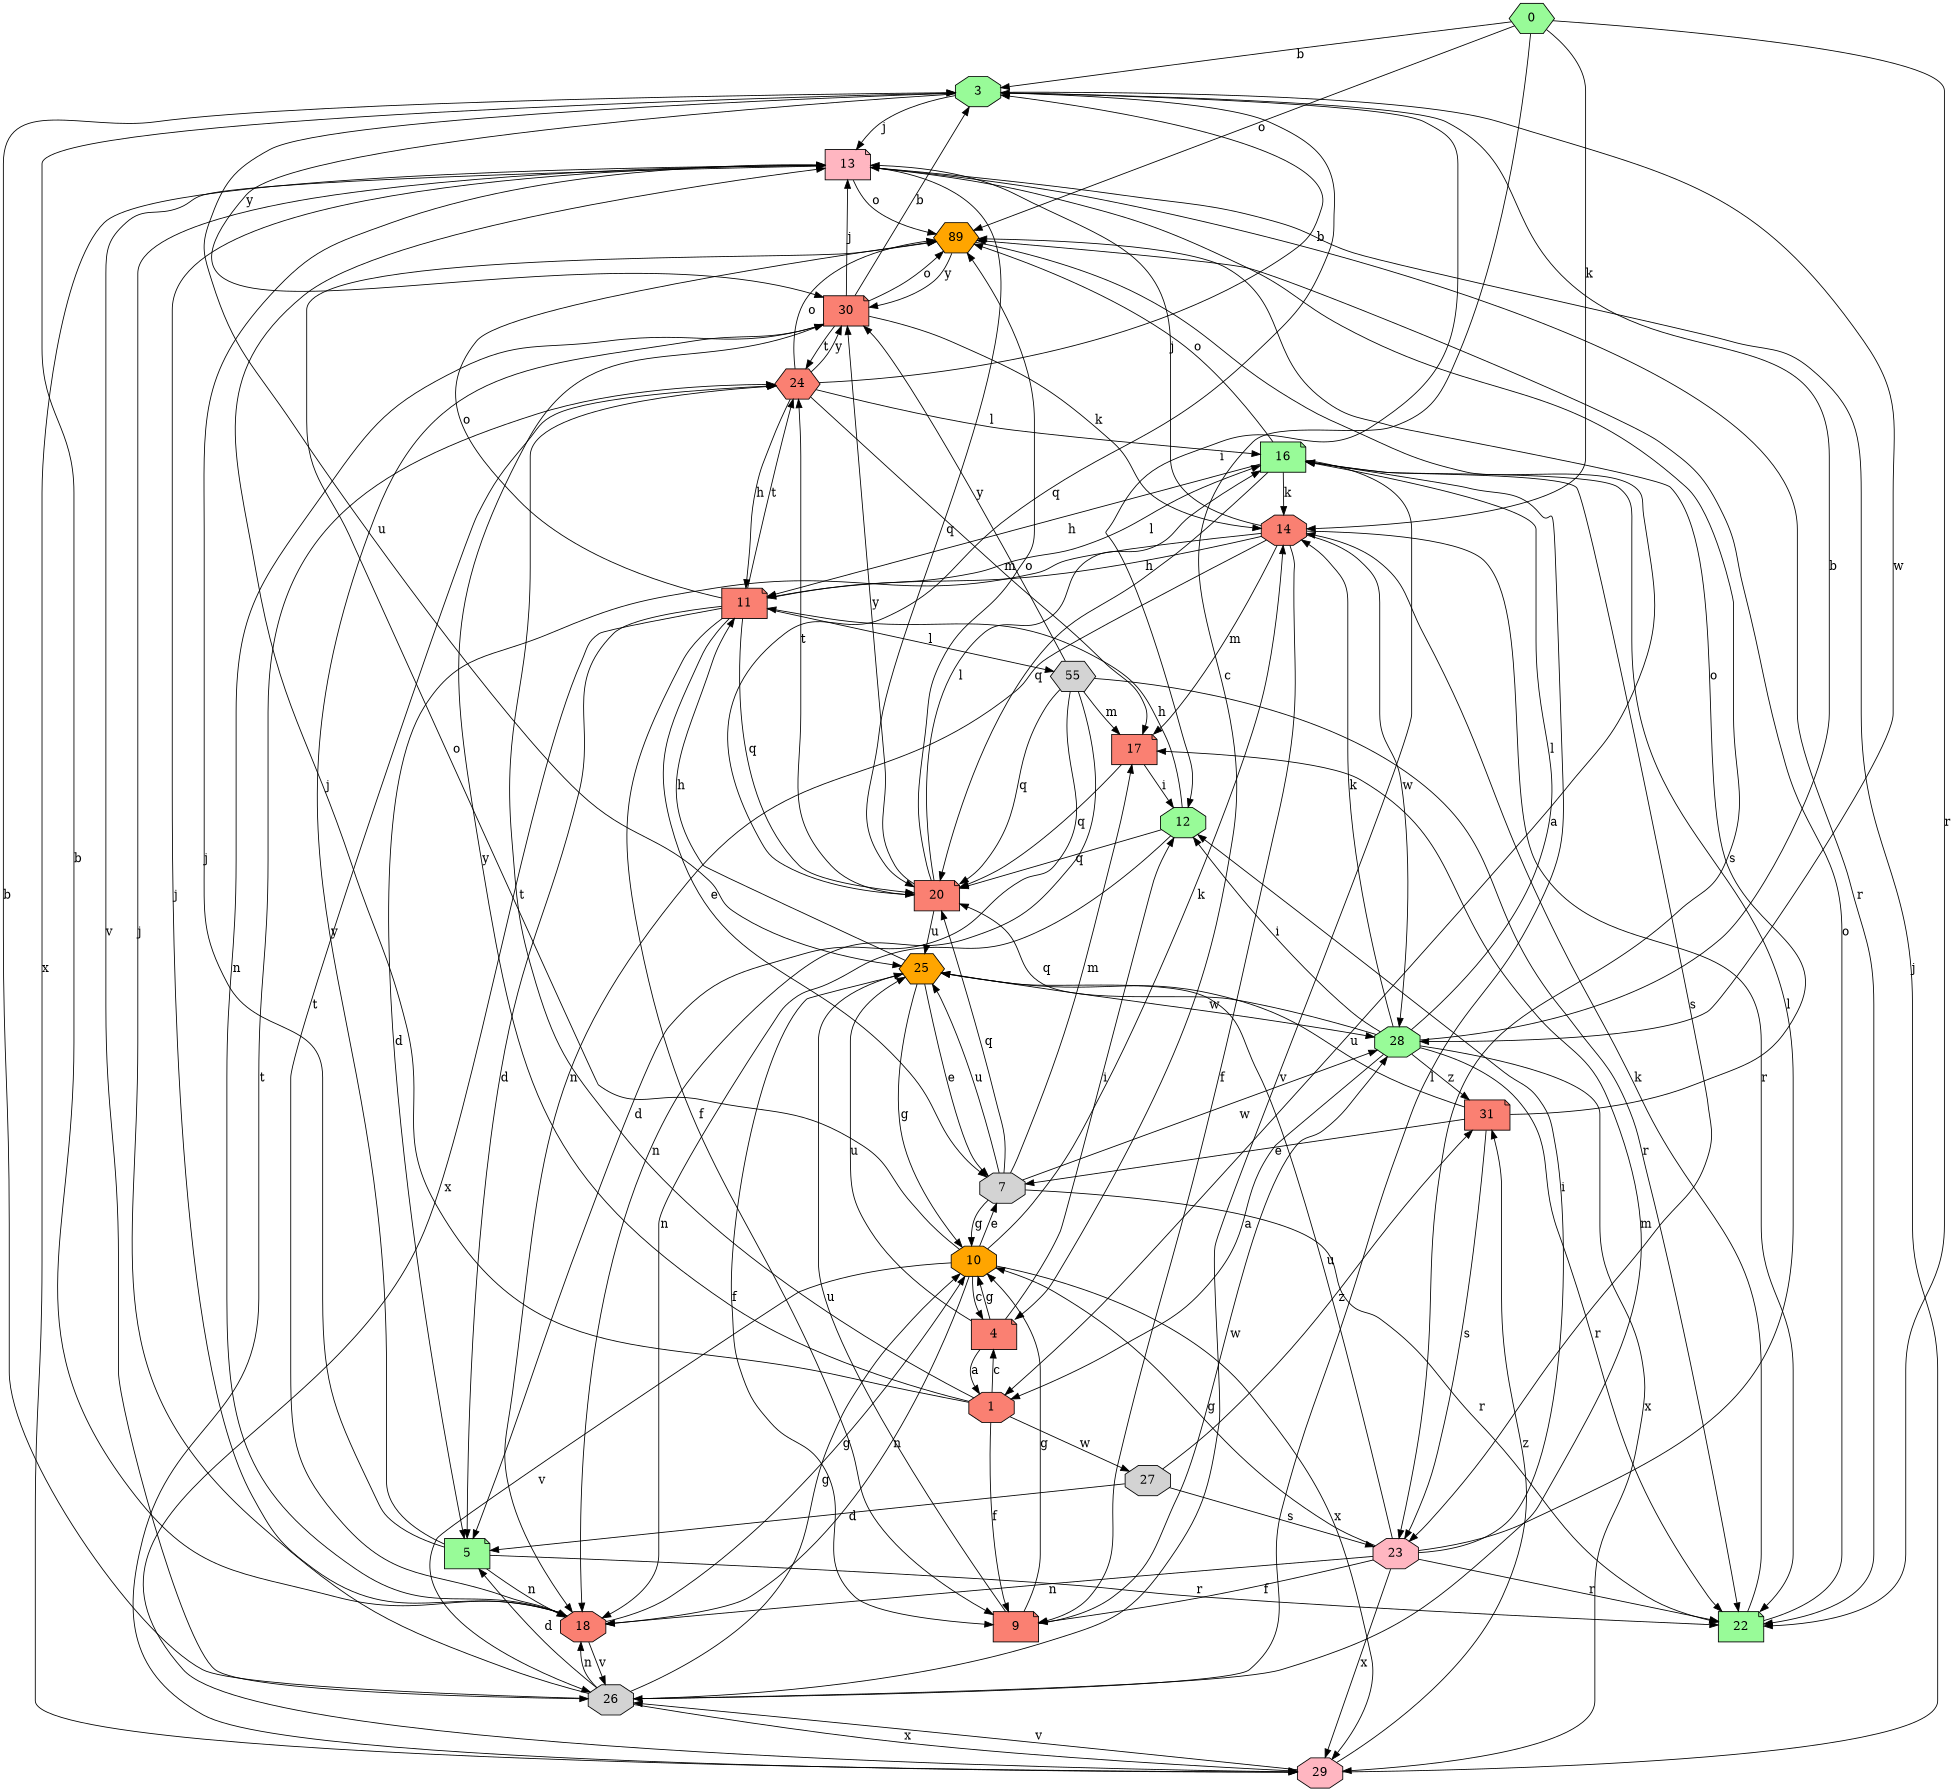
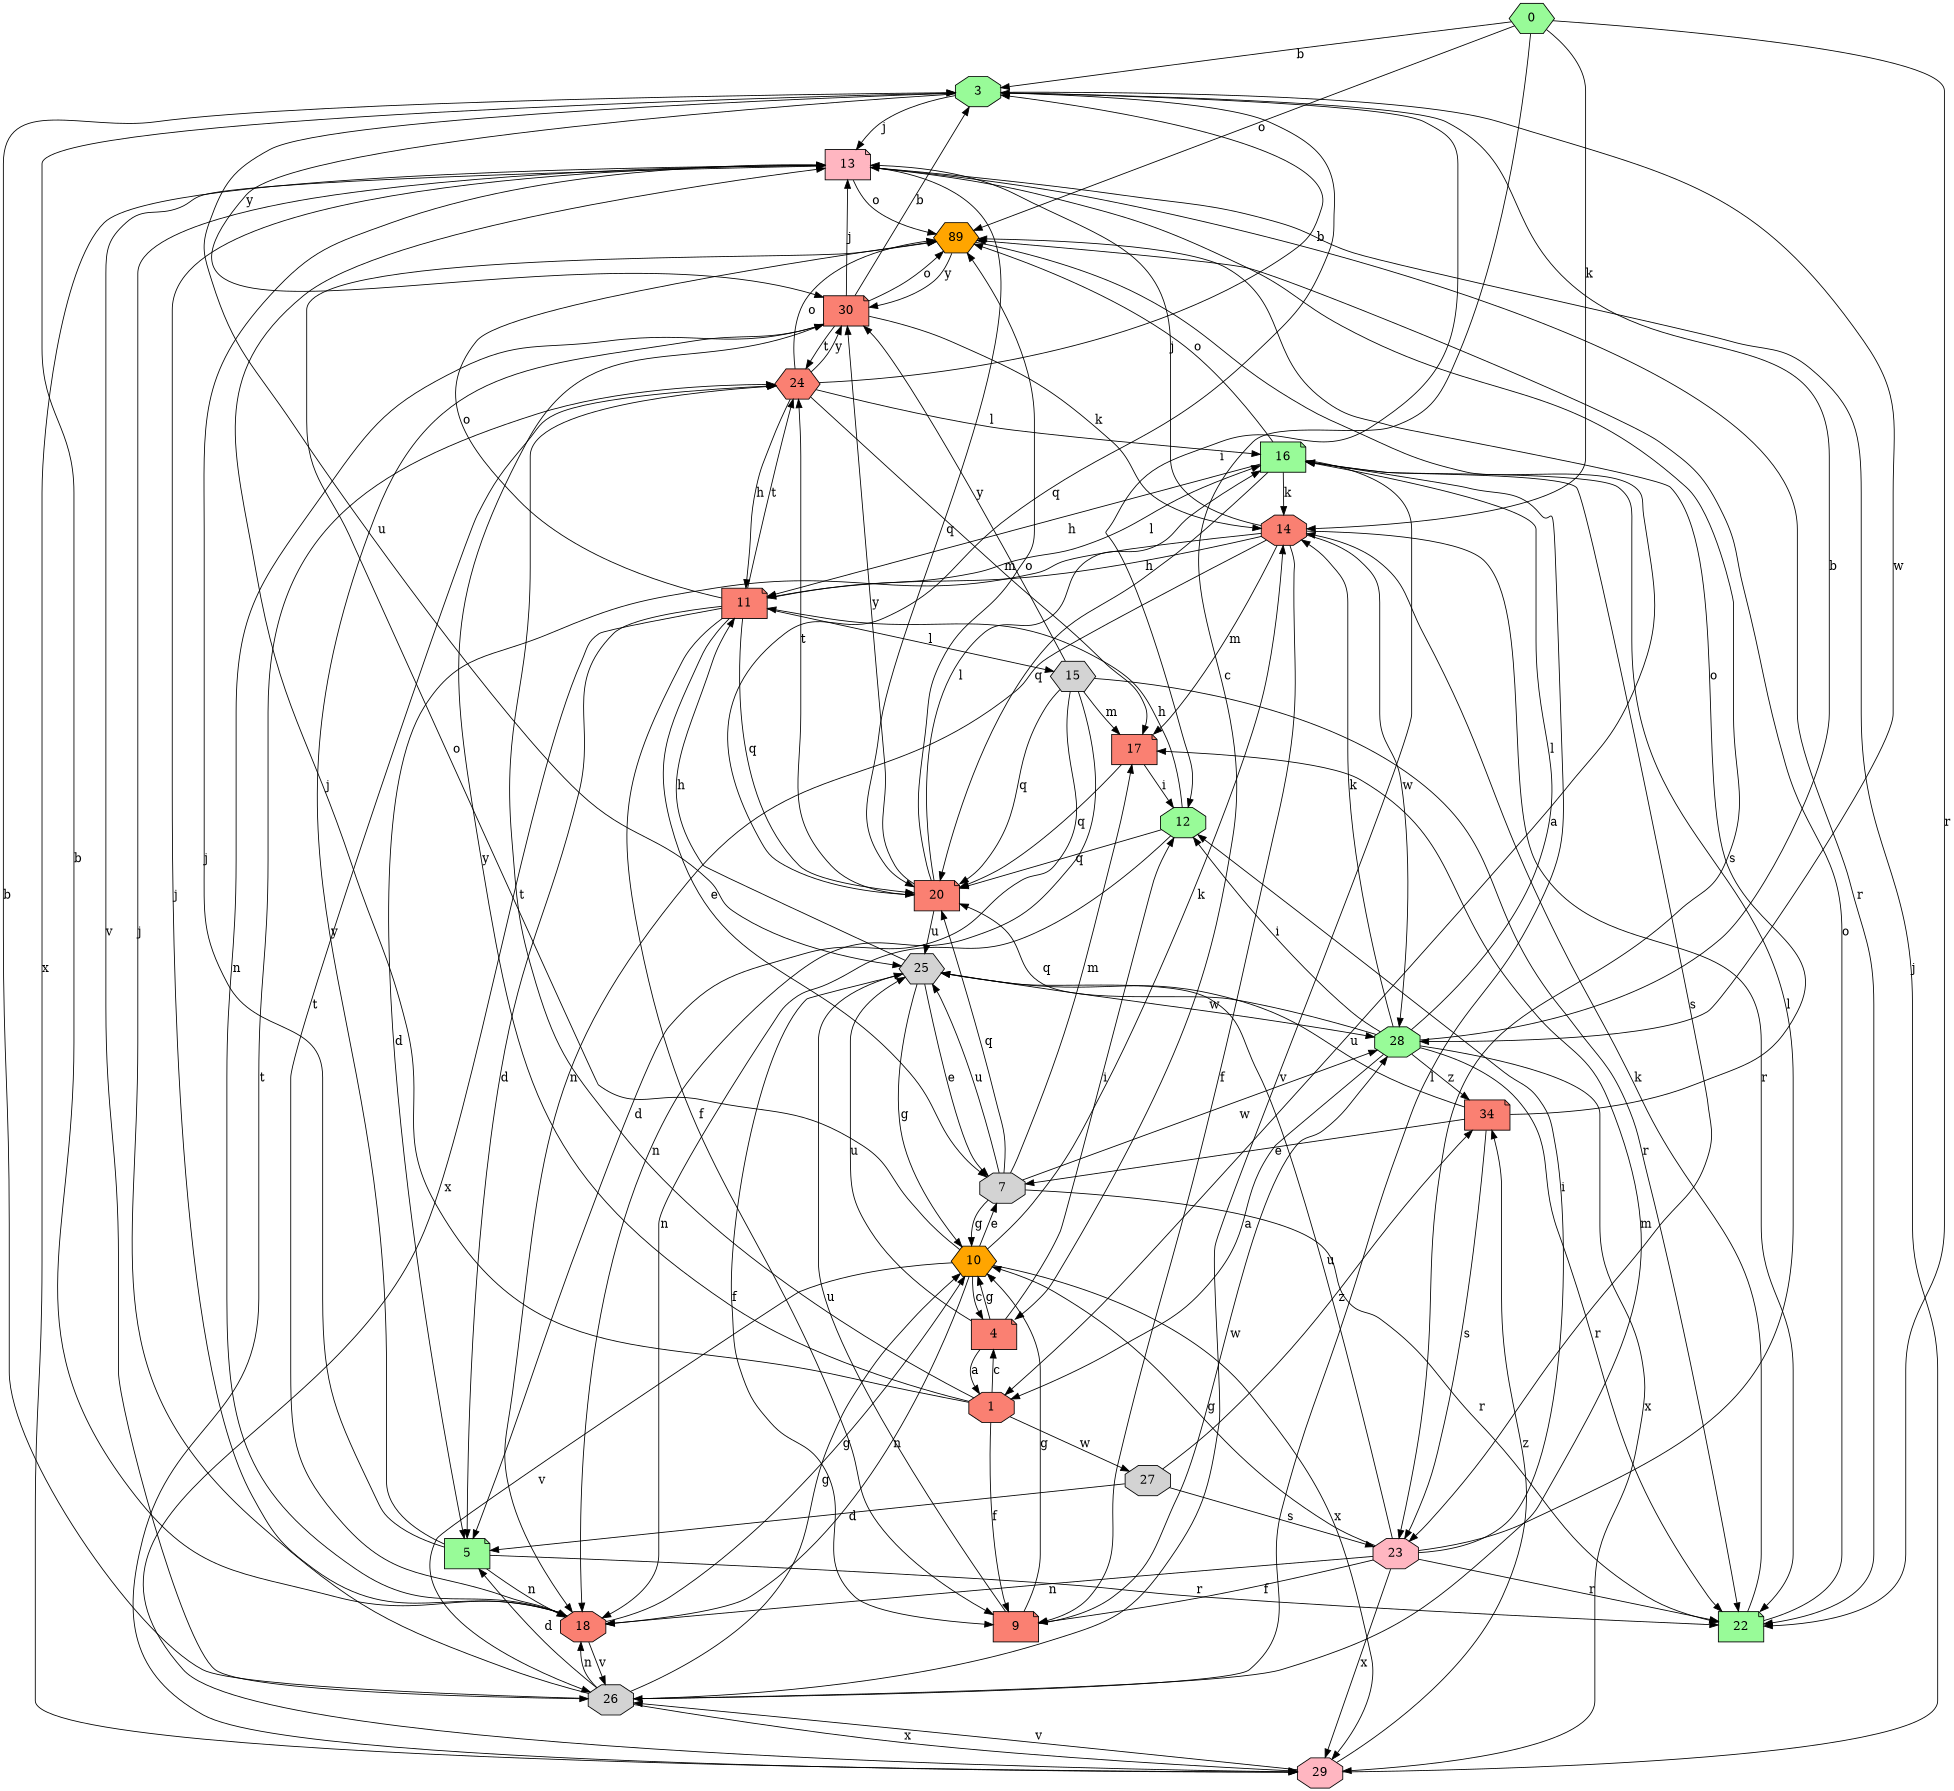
(1073, 676) -> (1073, 676)
(922, 969) -> (922, 969)
(1487, 1115) -> (1487, 1115)
(974, 1261) -> (974, 1261)
